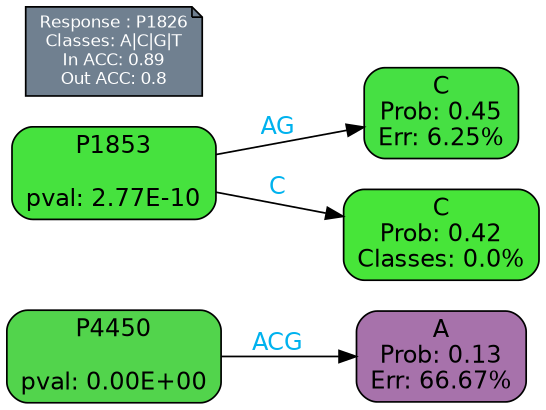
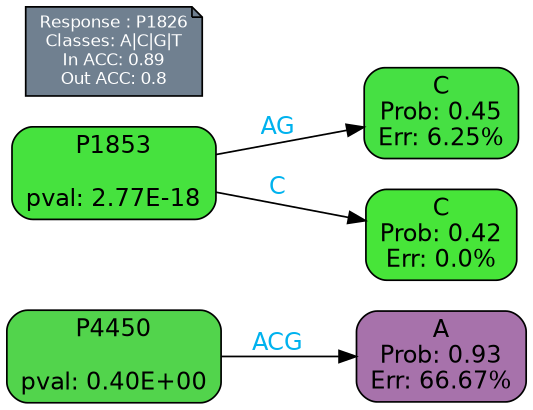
(114, 173) -> (114, 173)
(441, 235) -> (441, 235)
(114, 356) -> (114, 356)
(441, 356) -> (441, 356)
